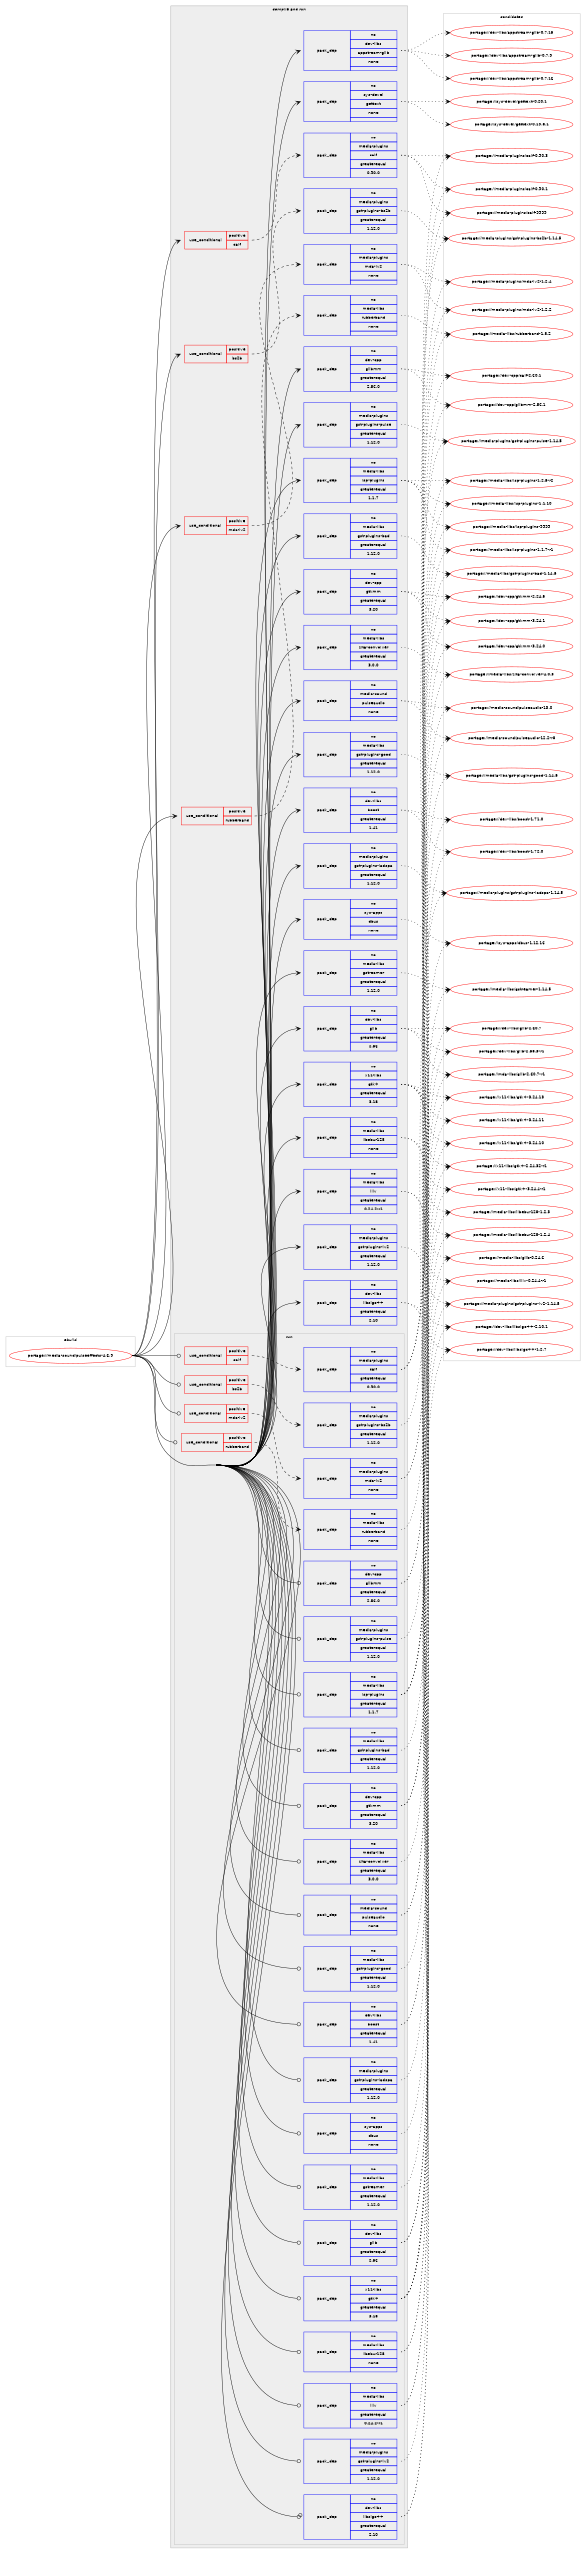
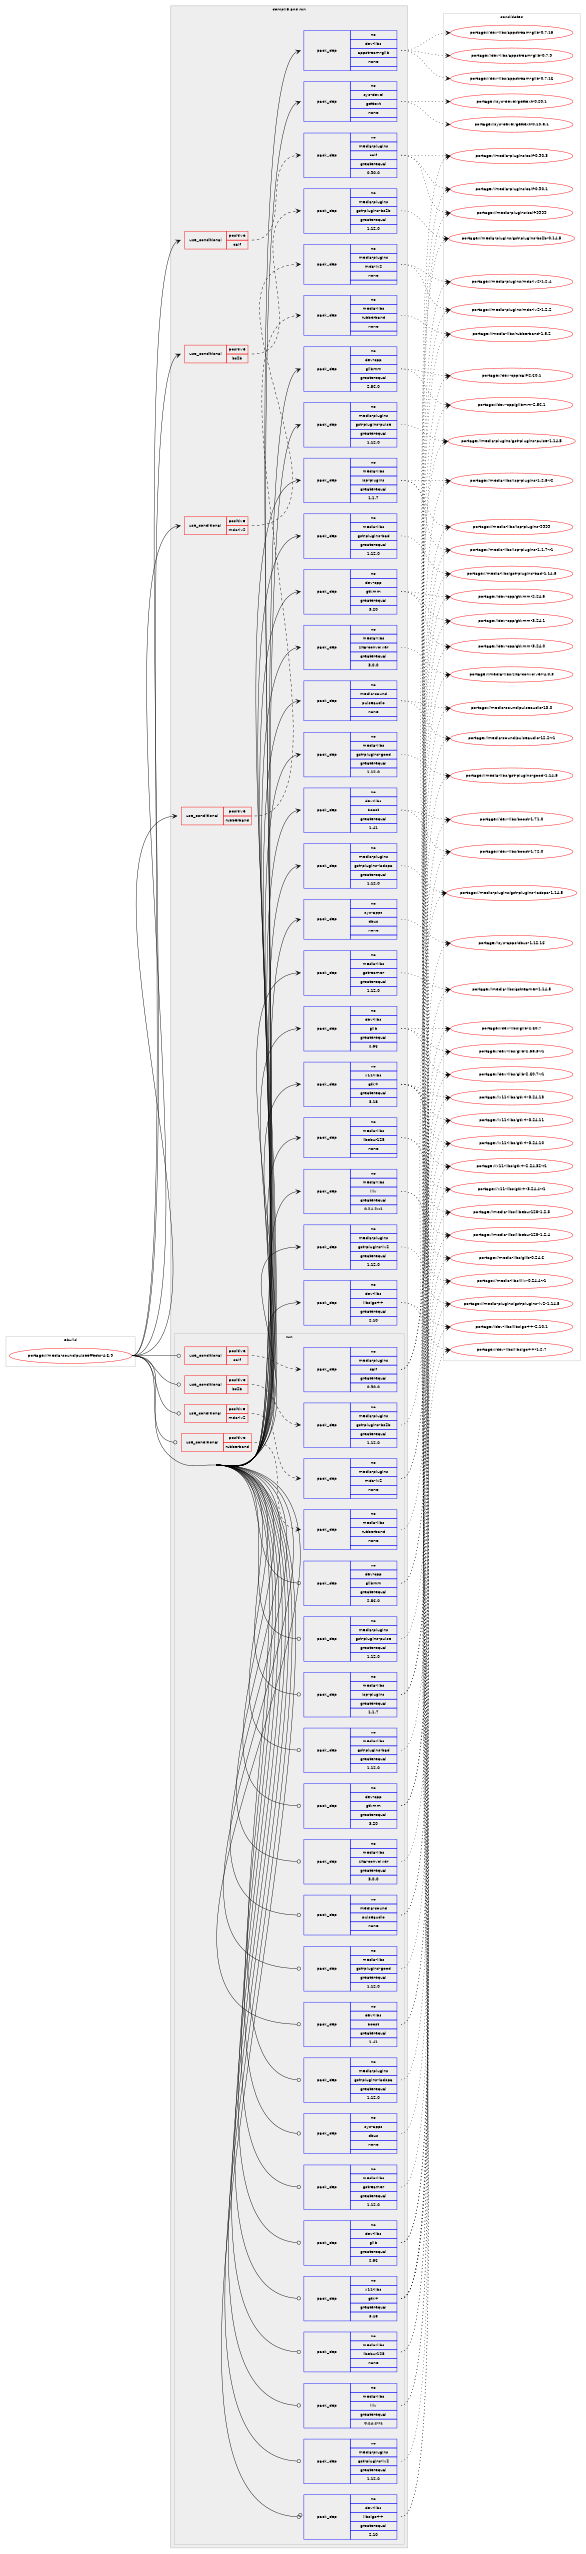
(512, 238) -> (512, 238)
(512, 504) -> none
(512, 738) -> (512, 738)
(512, 1074) -> (512, 1074)
